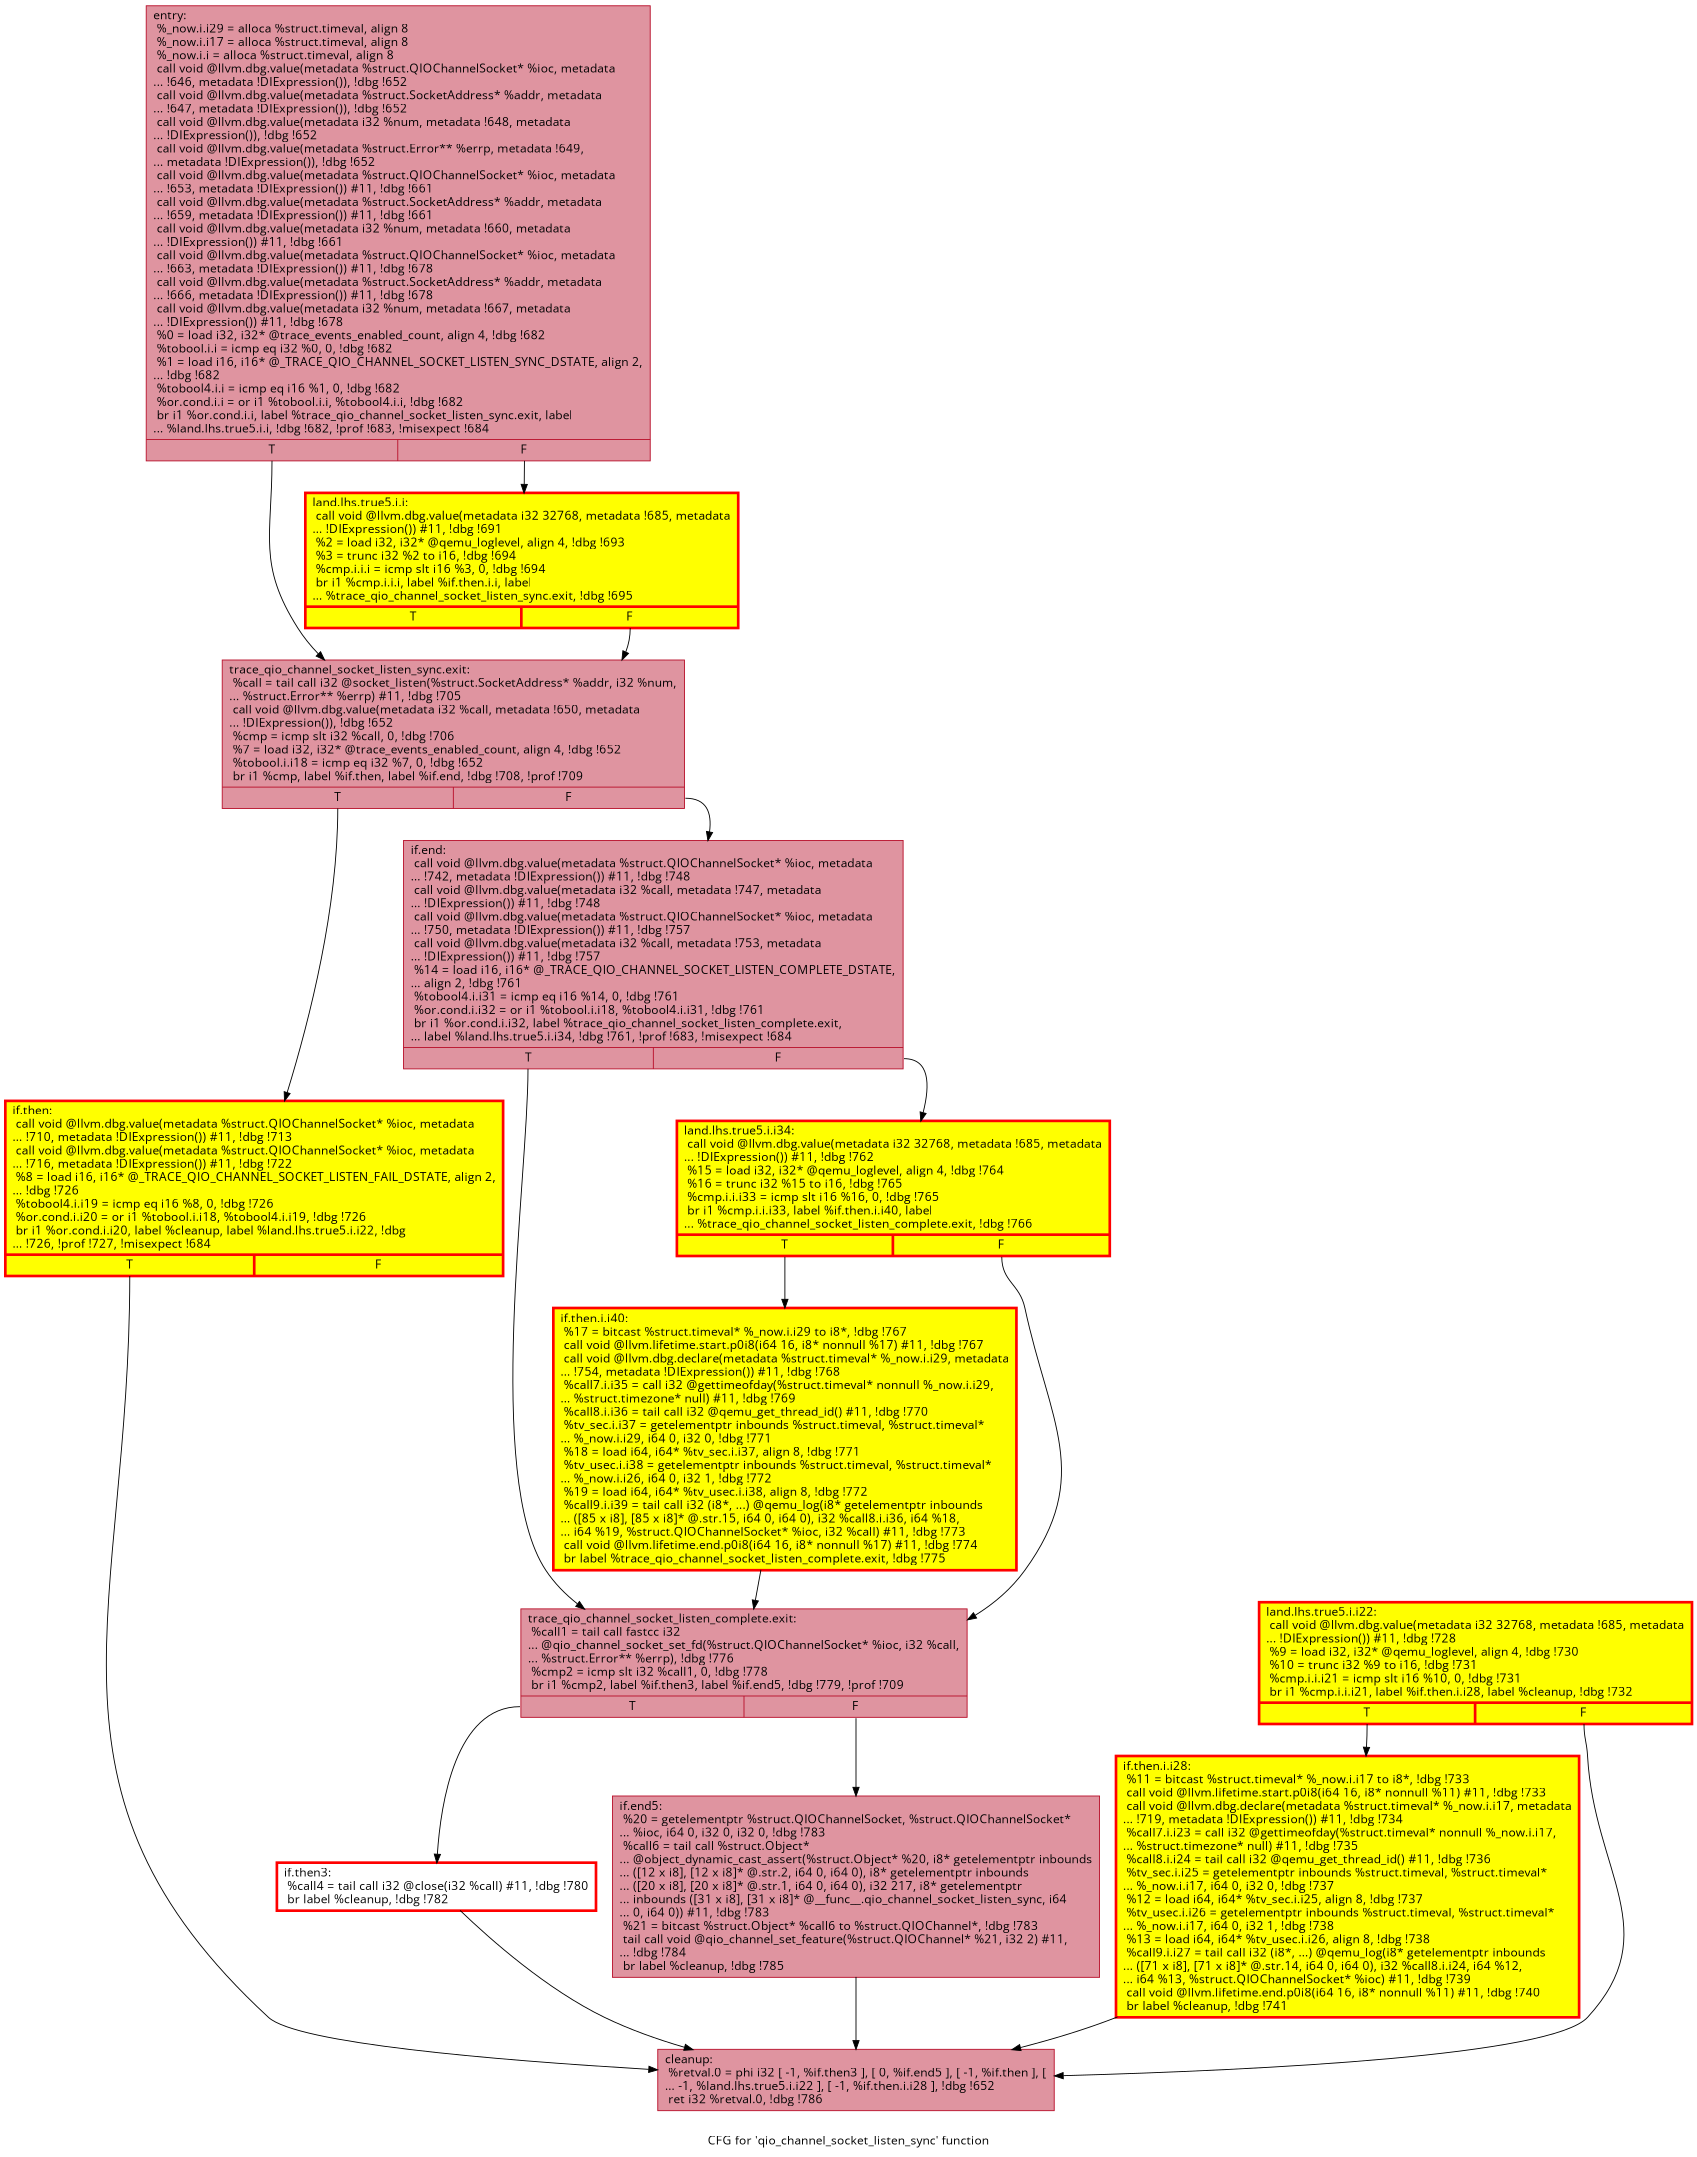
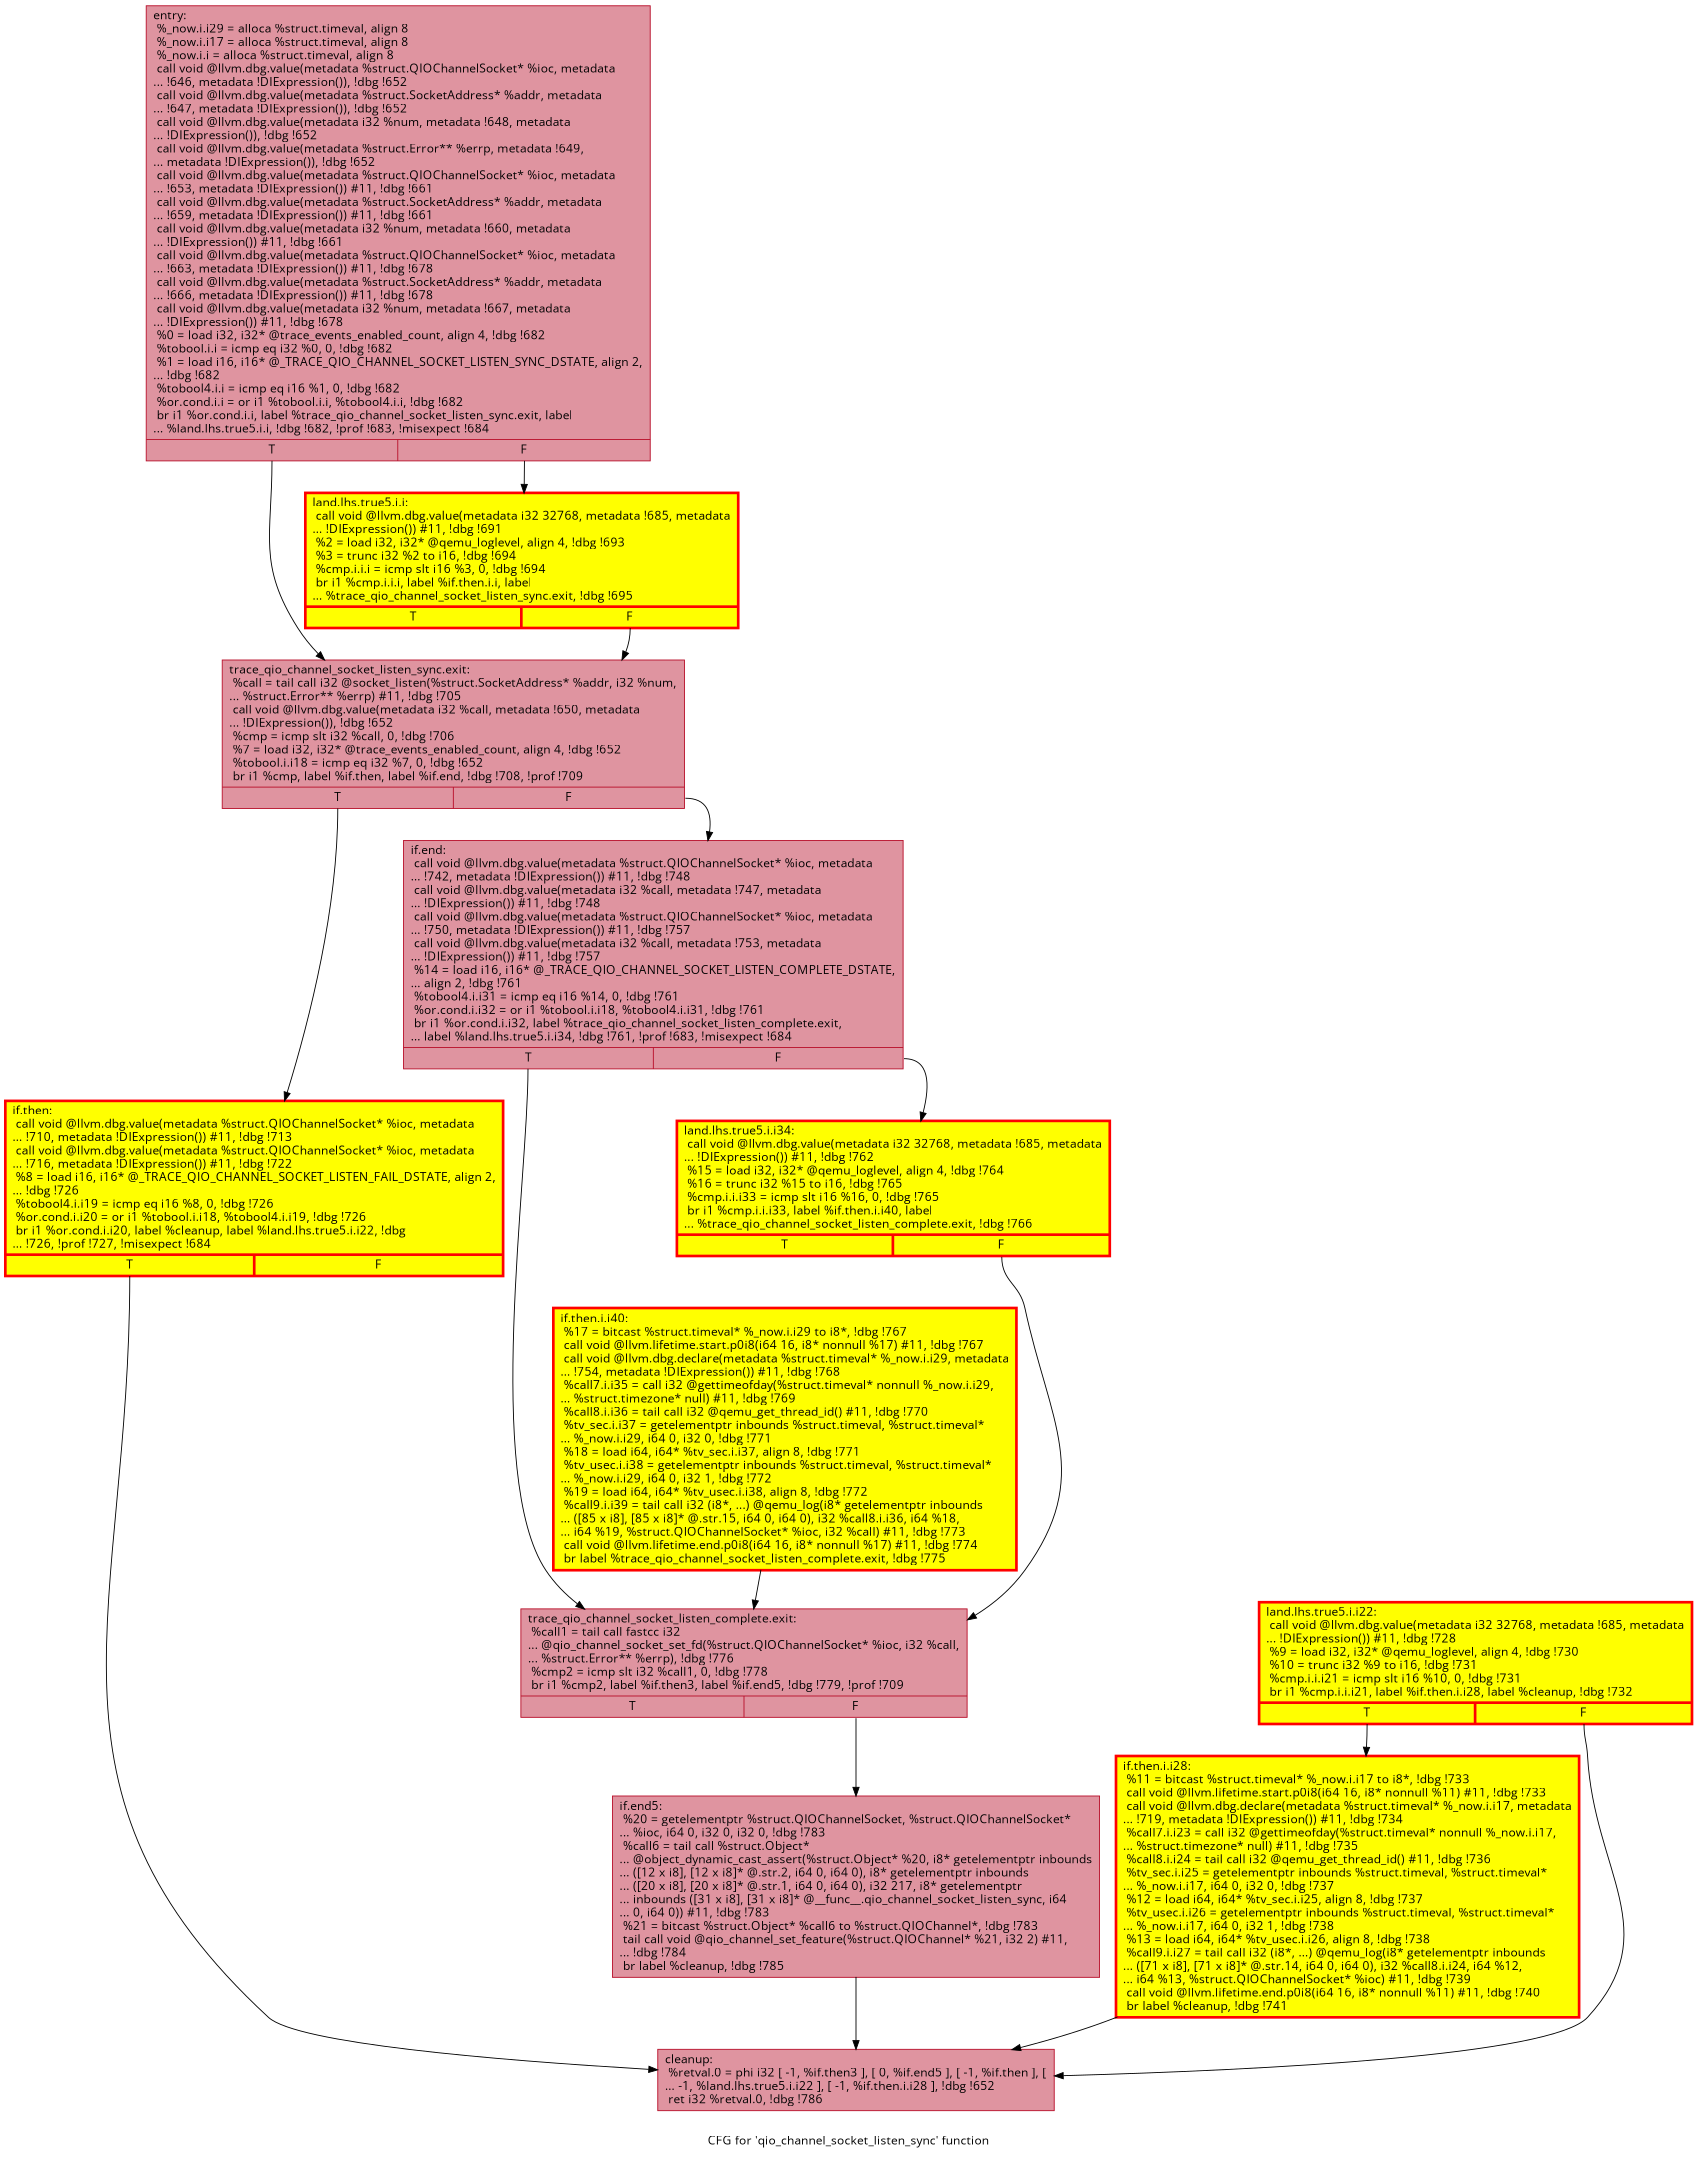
(785, 1278) -> none
(666, 1479) -> (666, 1479)
(436, 1887) -> none
